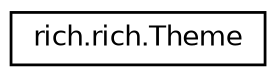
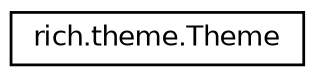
(138, 39) -> (157, 39)
